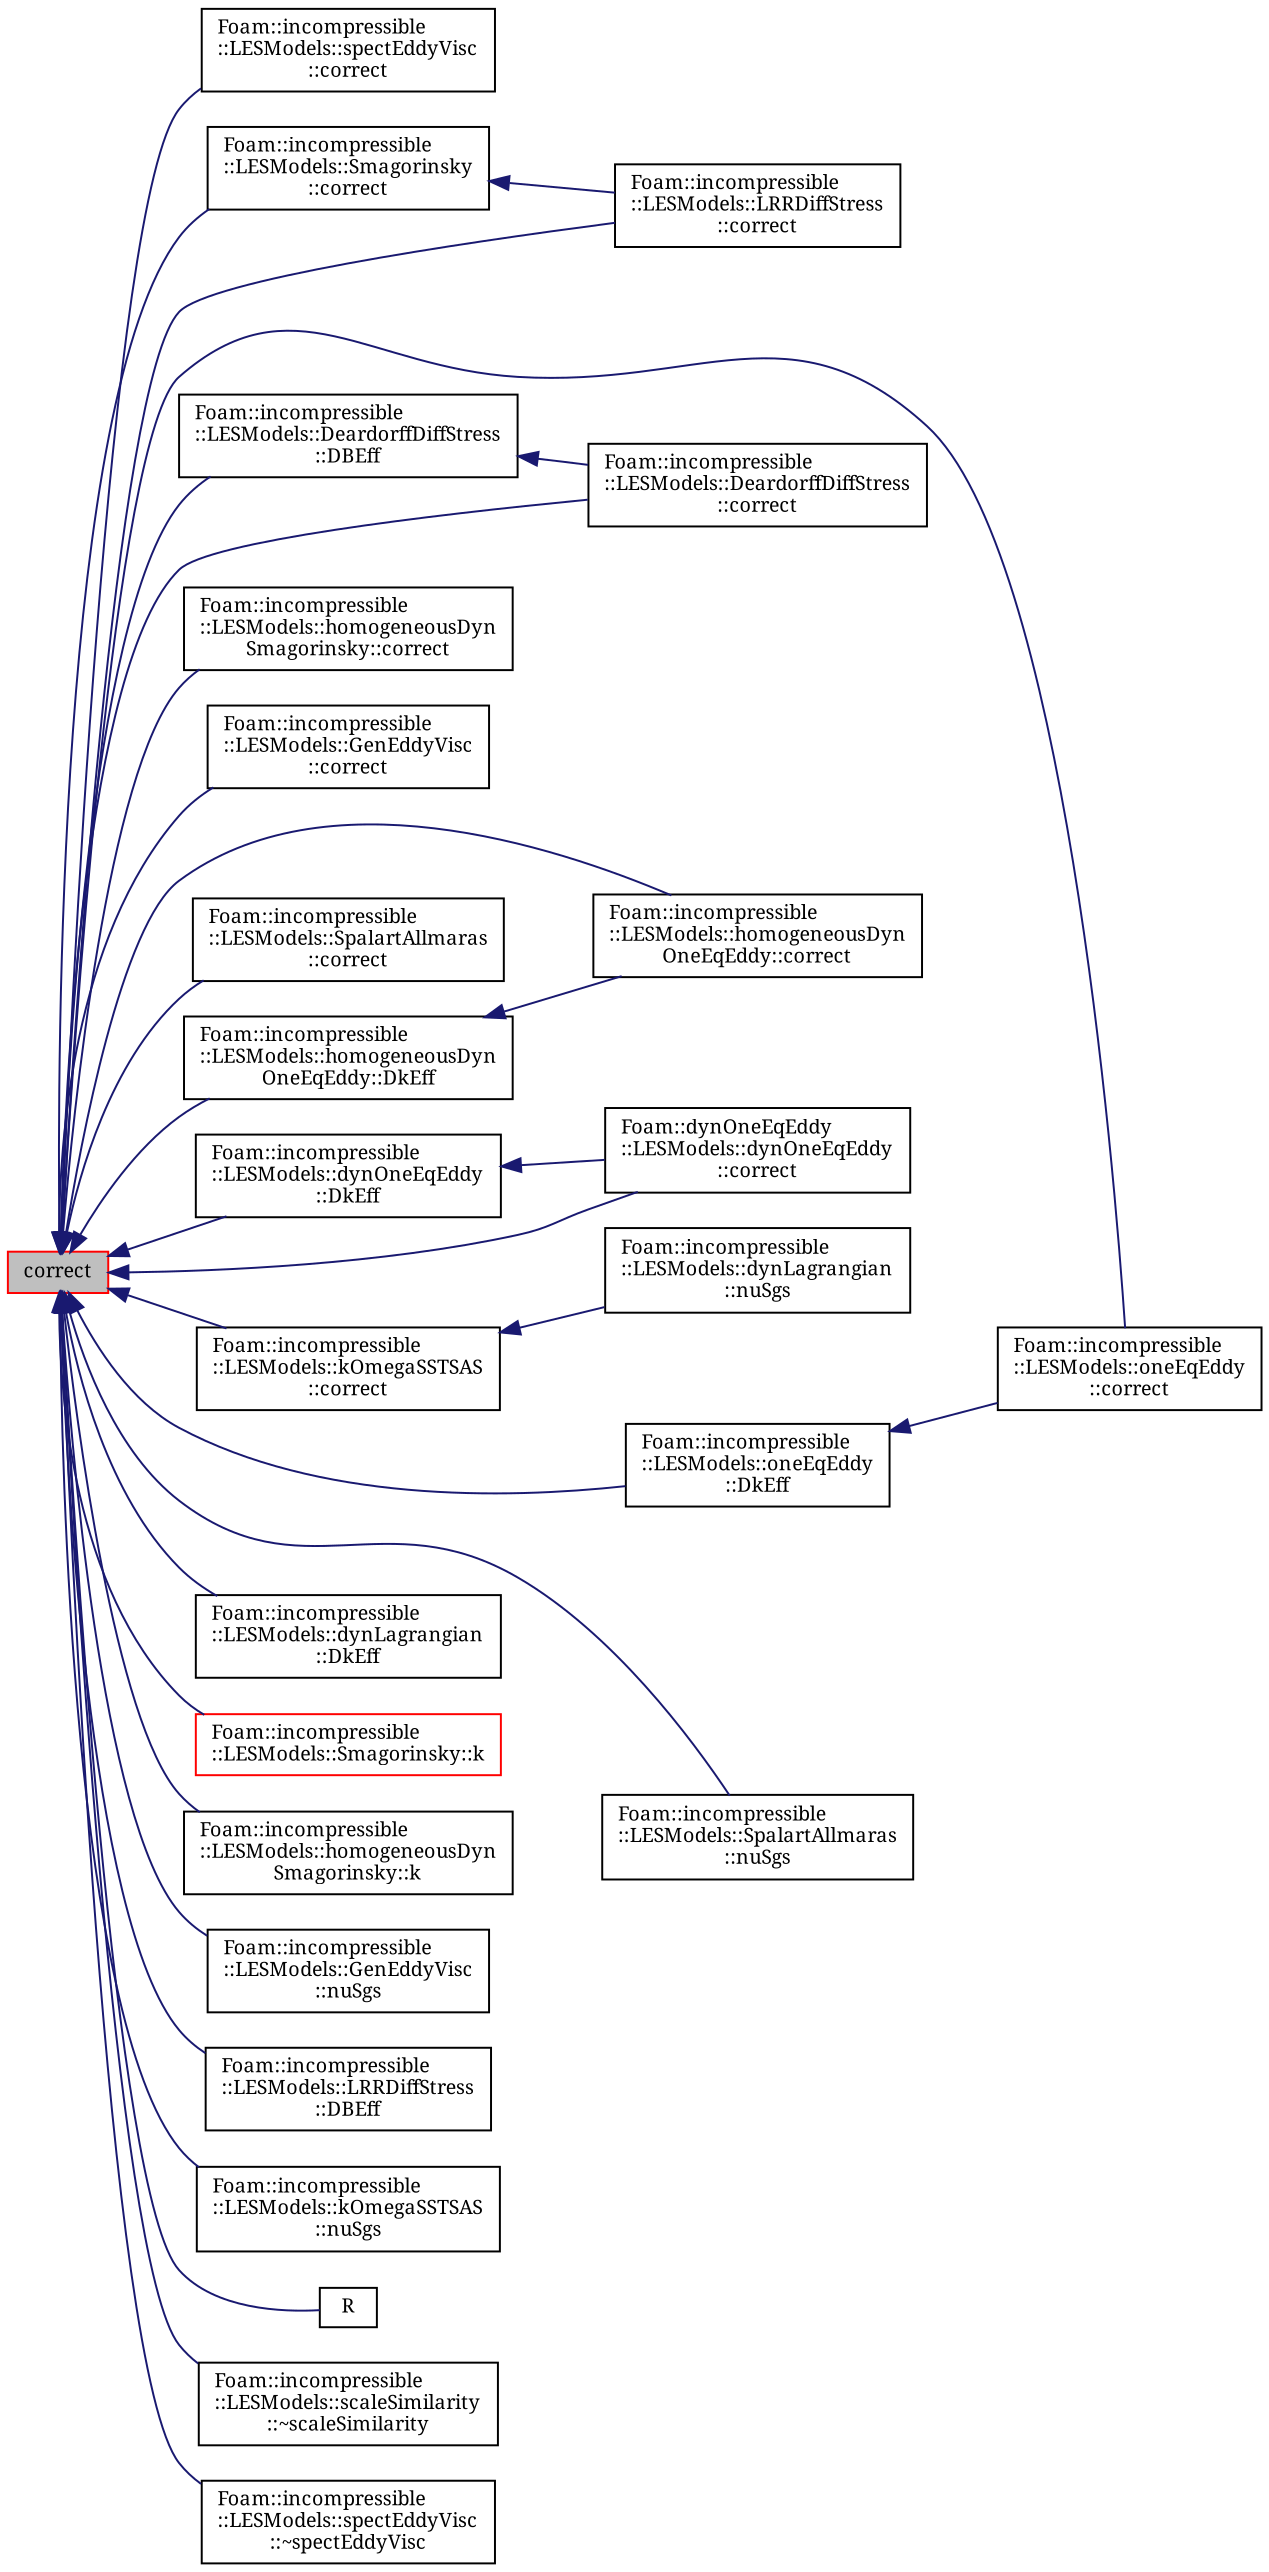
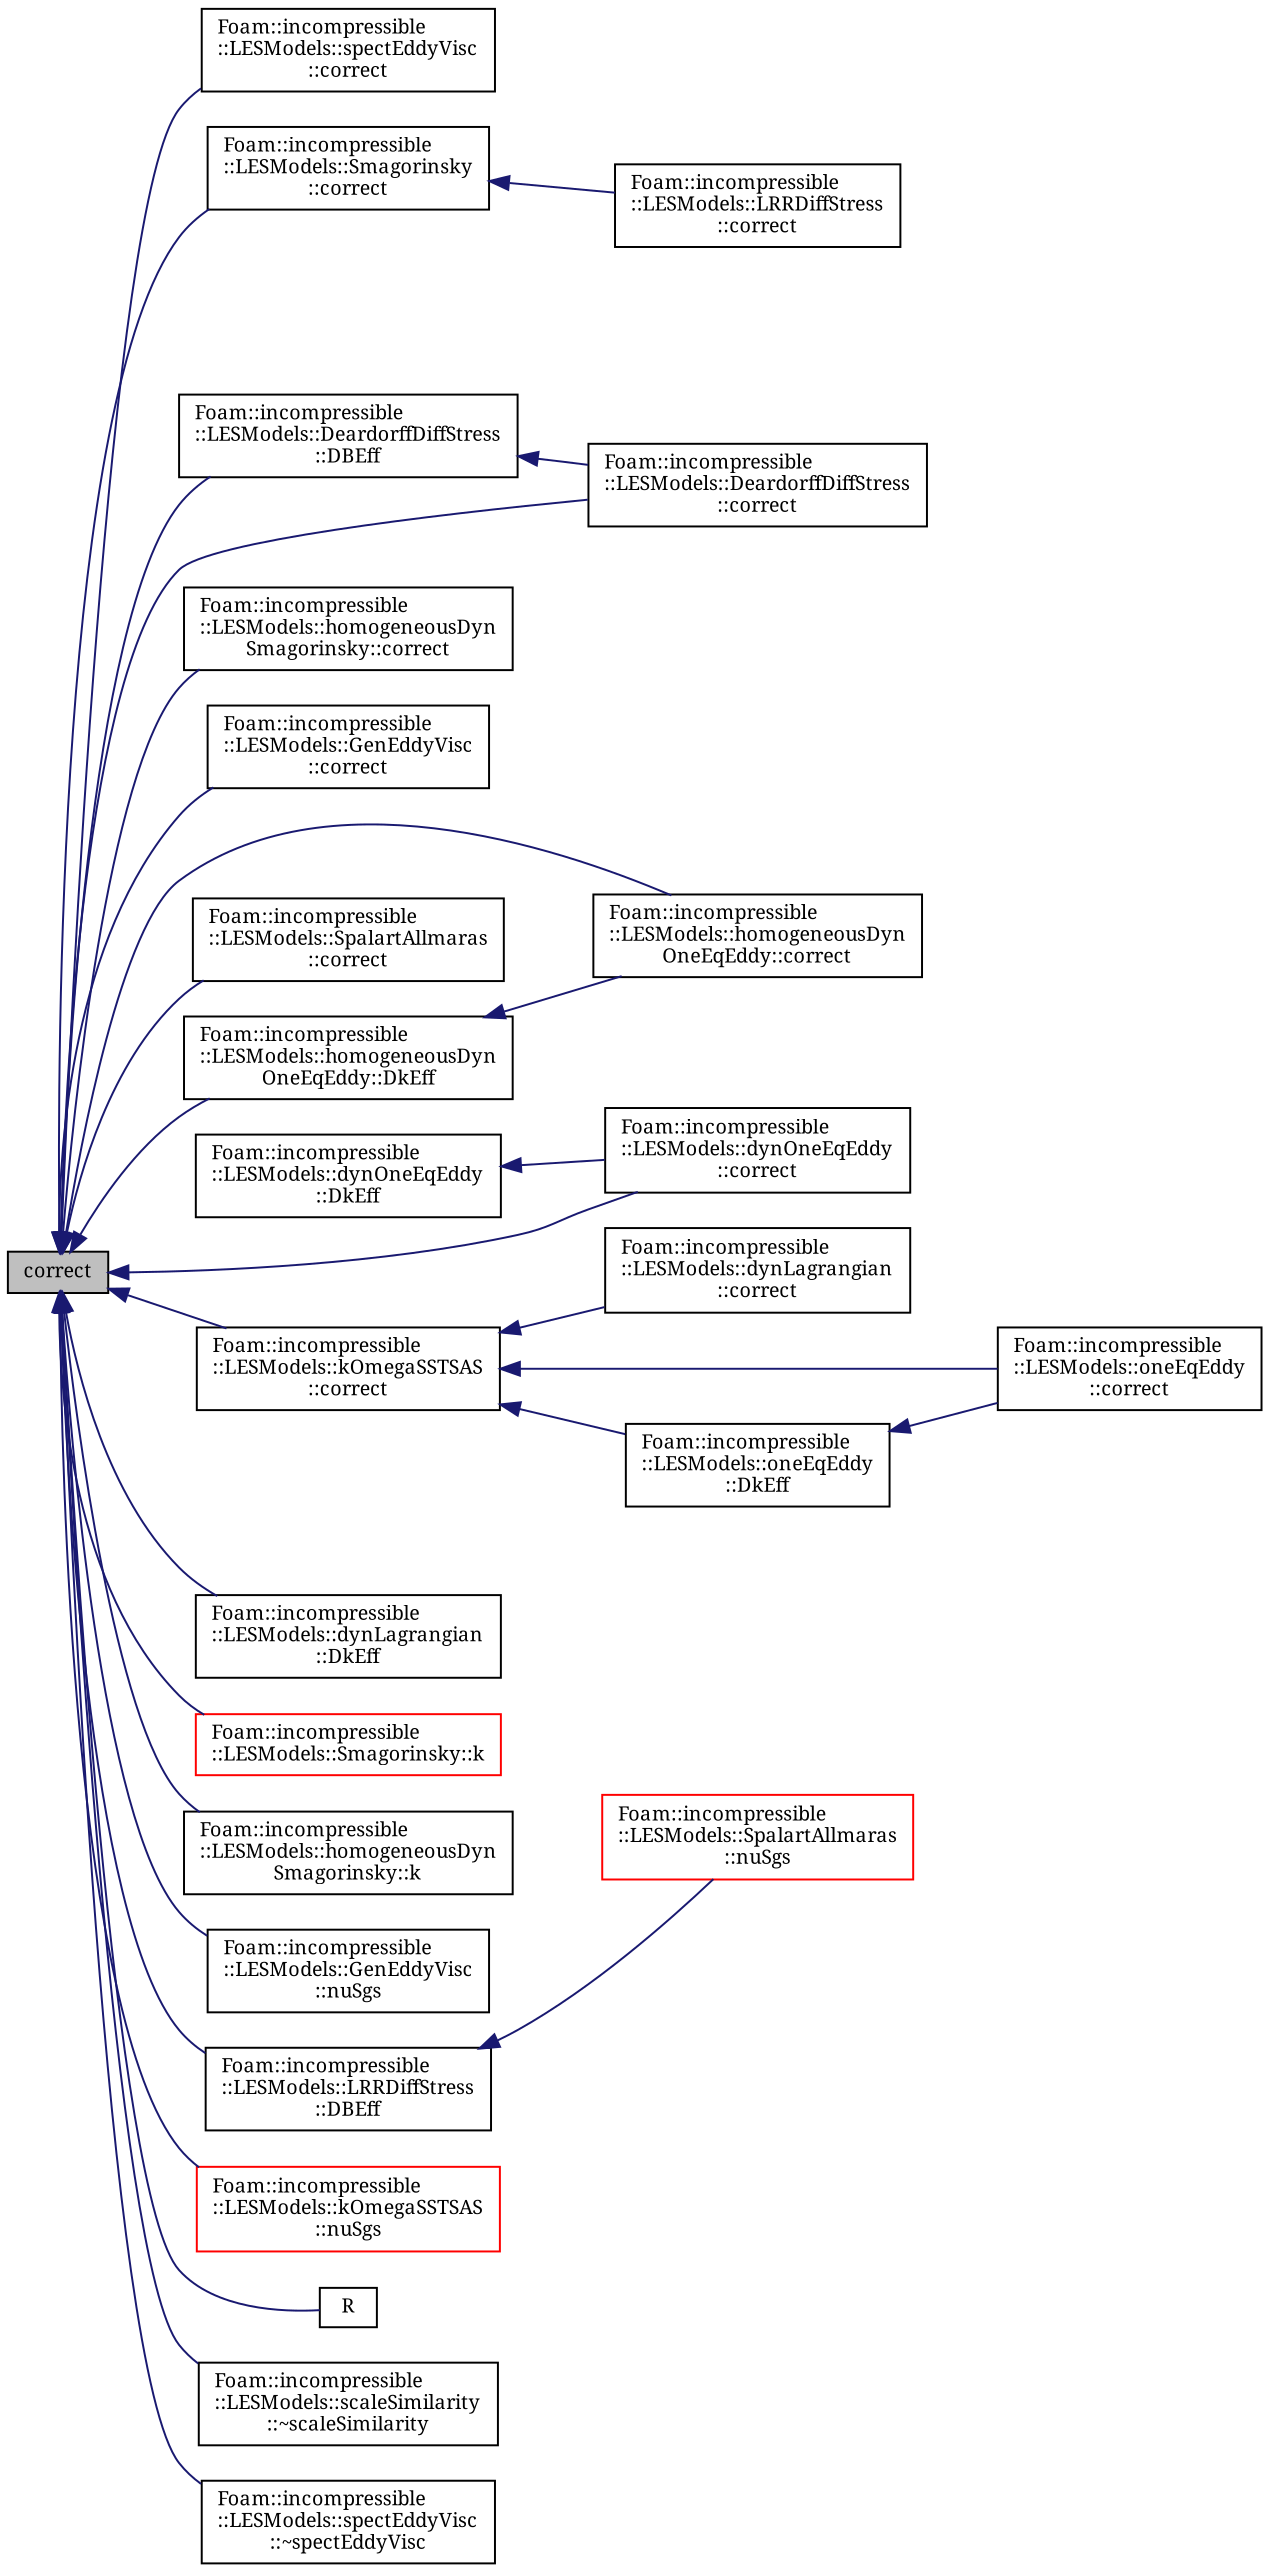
(587, 377) -> (759, 1369)
(146, 410) -> none
(758, 1150) -> (758, 1150)
(177, 1233) -> none
(758, 1270) -> (758, 1270)
(58, 1272) -> (58, 1272)
(320, 1476) -> (572, 1422)
(389, 1544) -> (611, 1967)
(758, 1837) -> (758, 1837)
(348, 2209) -> (348, 2209)
